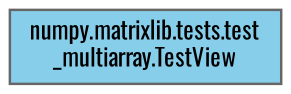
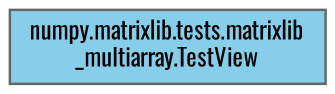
(146, 47) -> (168, 47)
